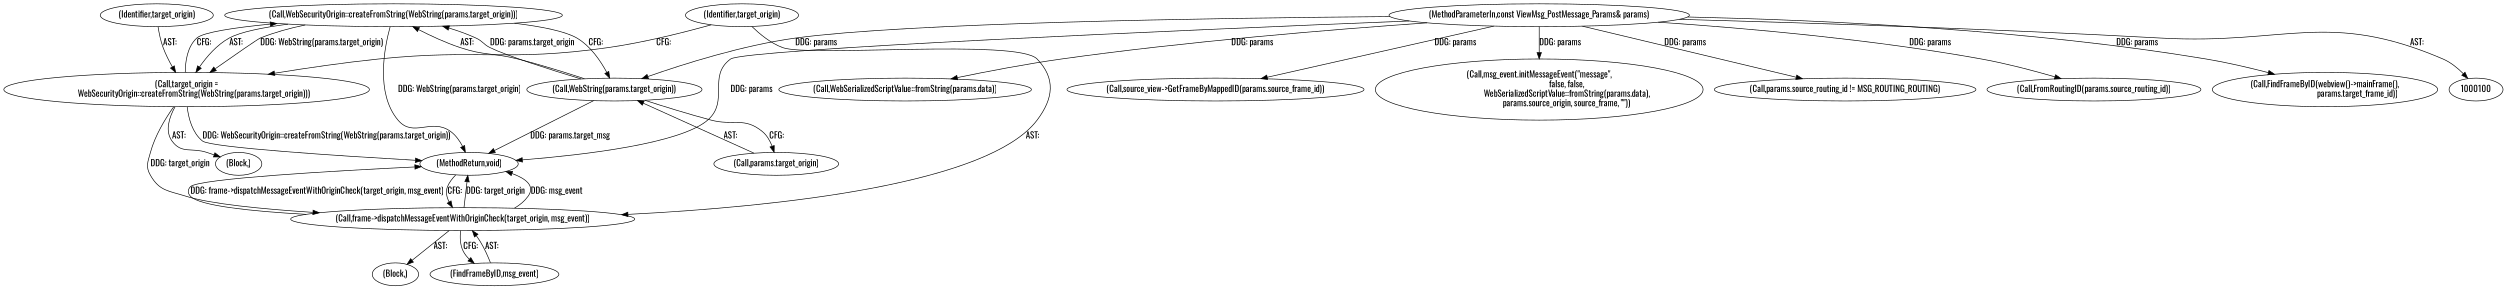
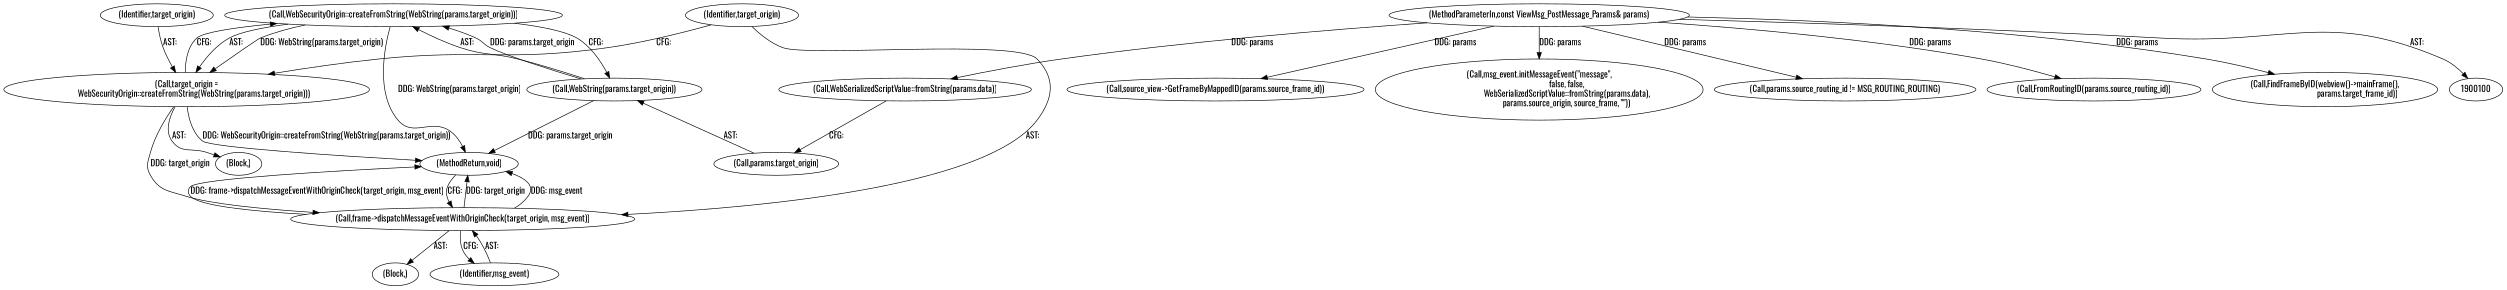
(1016, 24) -> none
(940, 42) -> none
(2476, 90) -> (2476, 90)
(716, 121) -> (843, 125)
(570, 136) -> (570, 136)
(494, 274) -> (494, 274)
